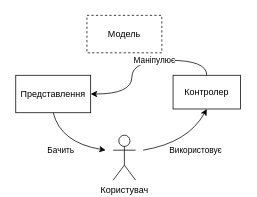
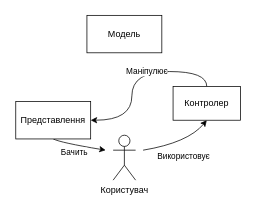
(124, 34) -> (124, 34)
(207, 92) -> (207, 104)
(53, 94) -> (53, 120)
